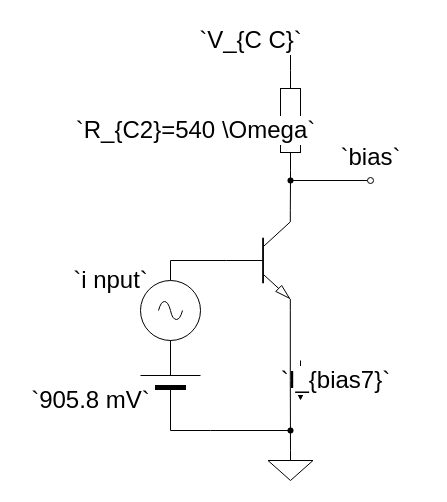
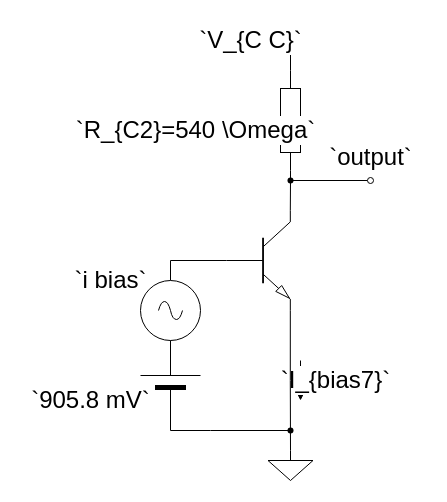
(371, 158) -> (371, 158)
(111, 281) -> (111, 281)
